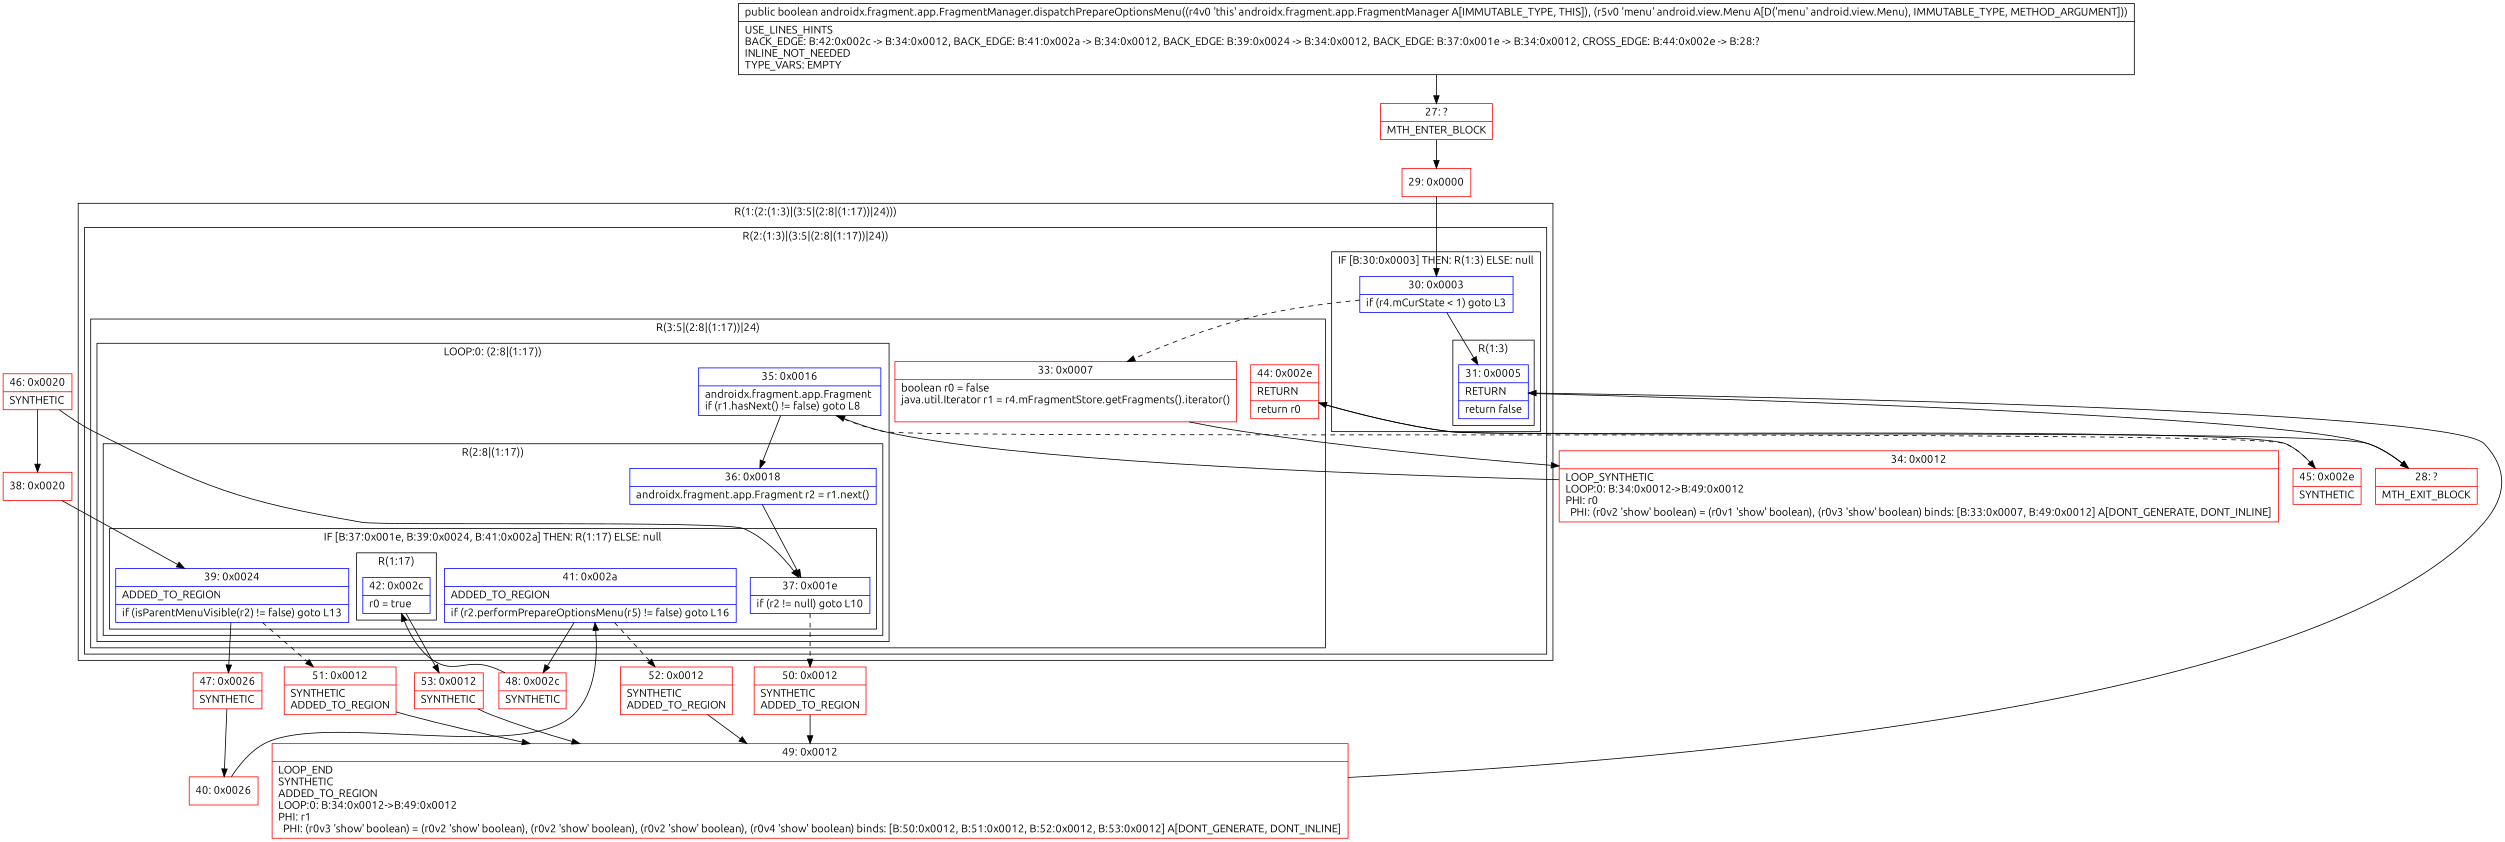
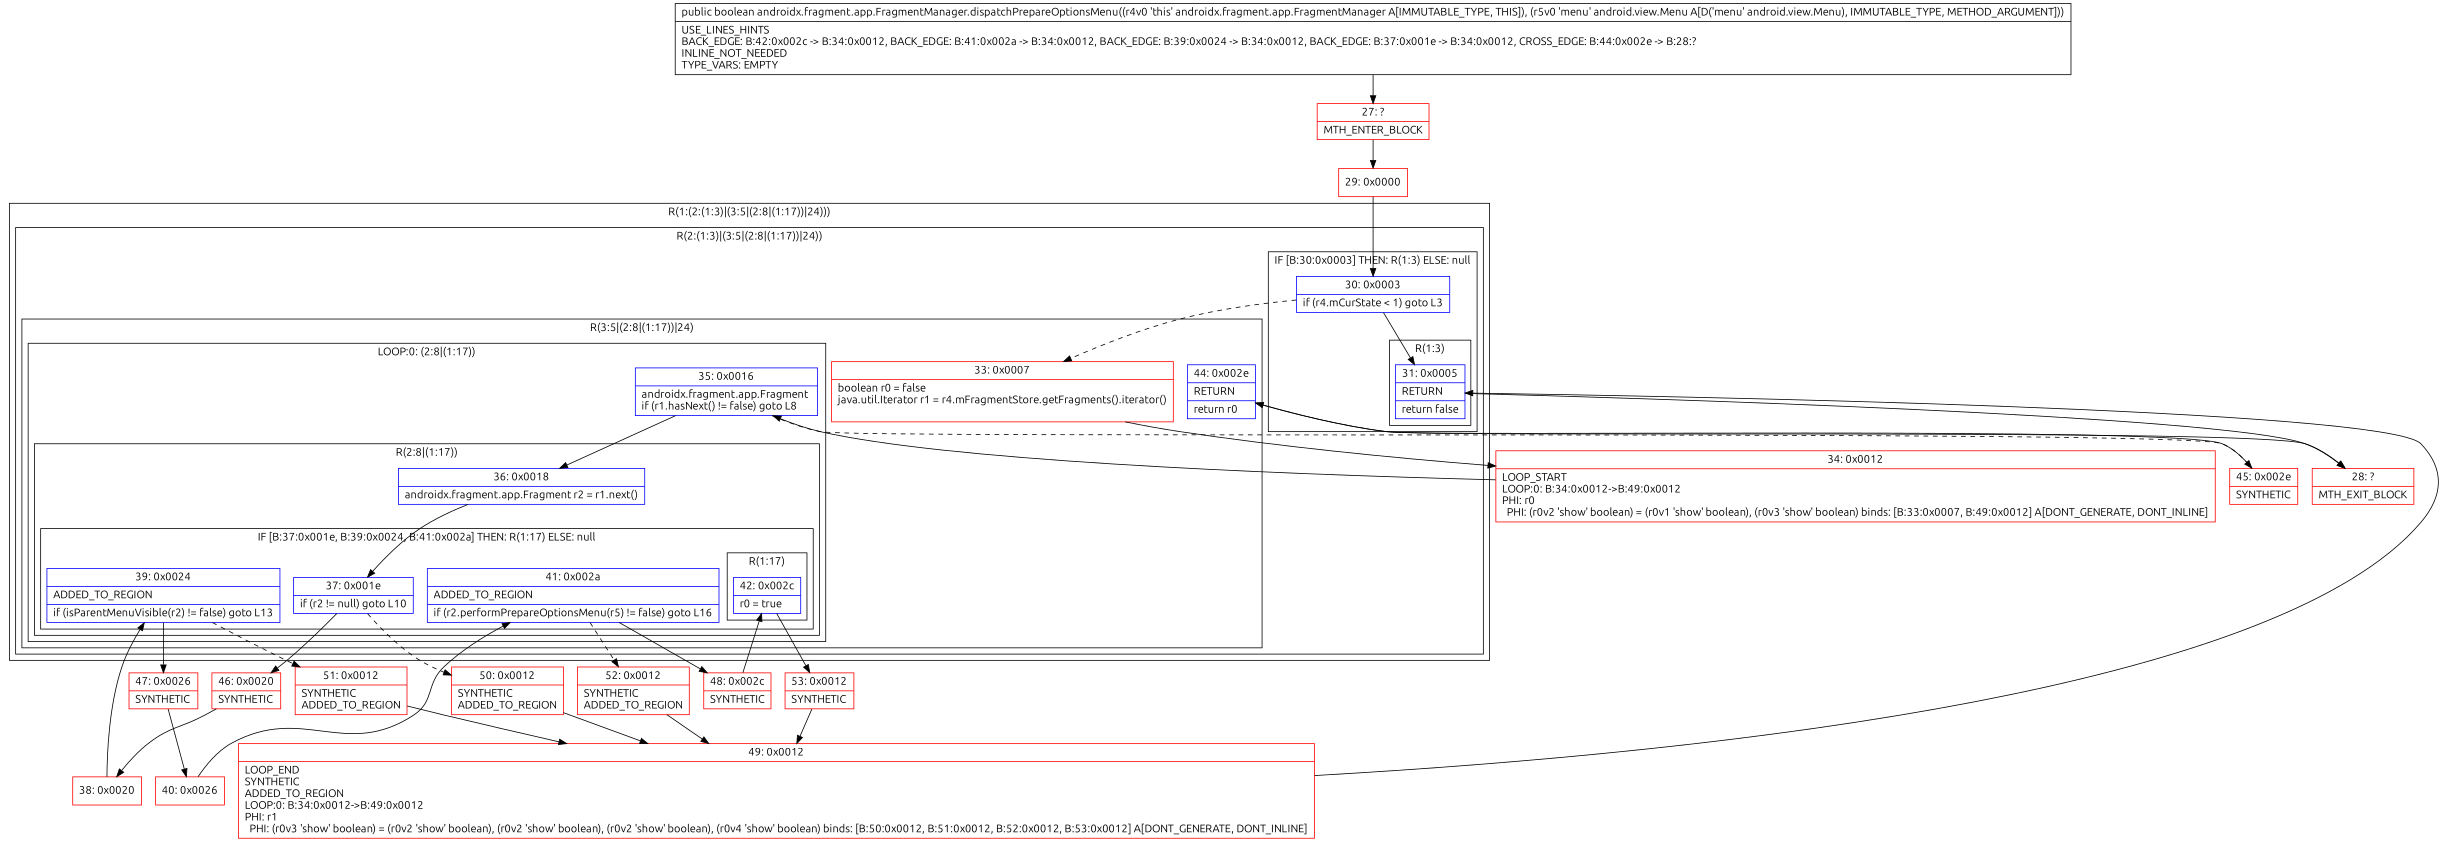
(1285, 392) -> (1221, 392)
(1610, 477) -> (1535, 477)
(423, 524) -> (308, 642)
